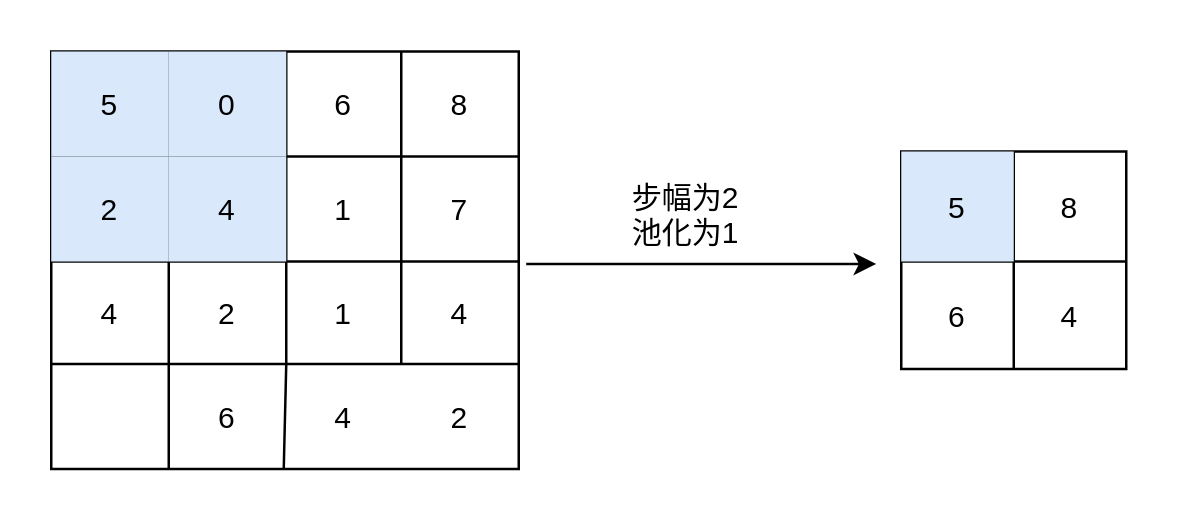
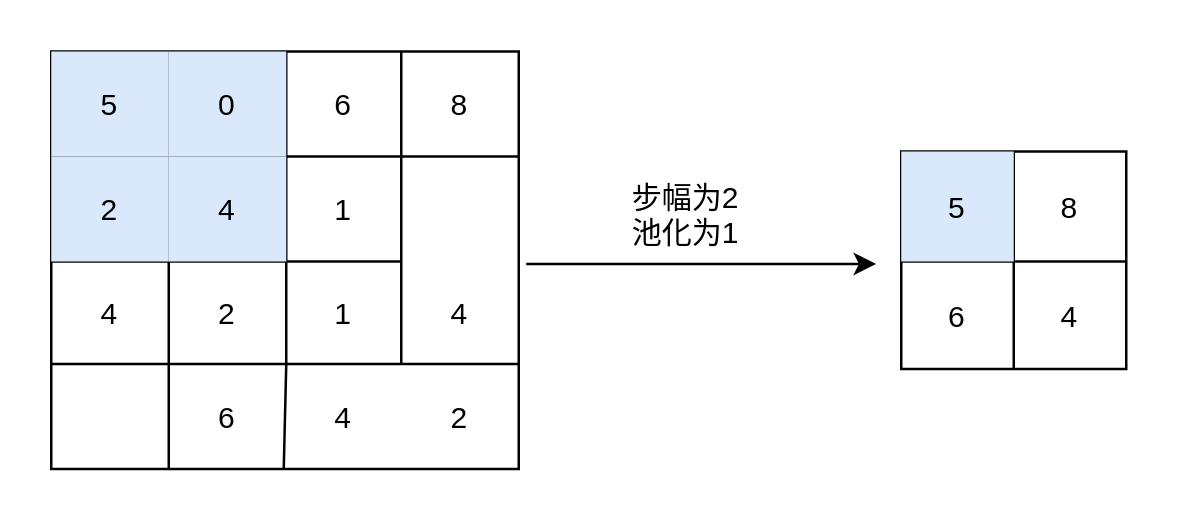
(460, 209) -> none
